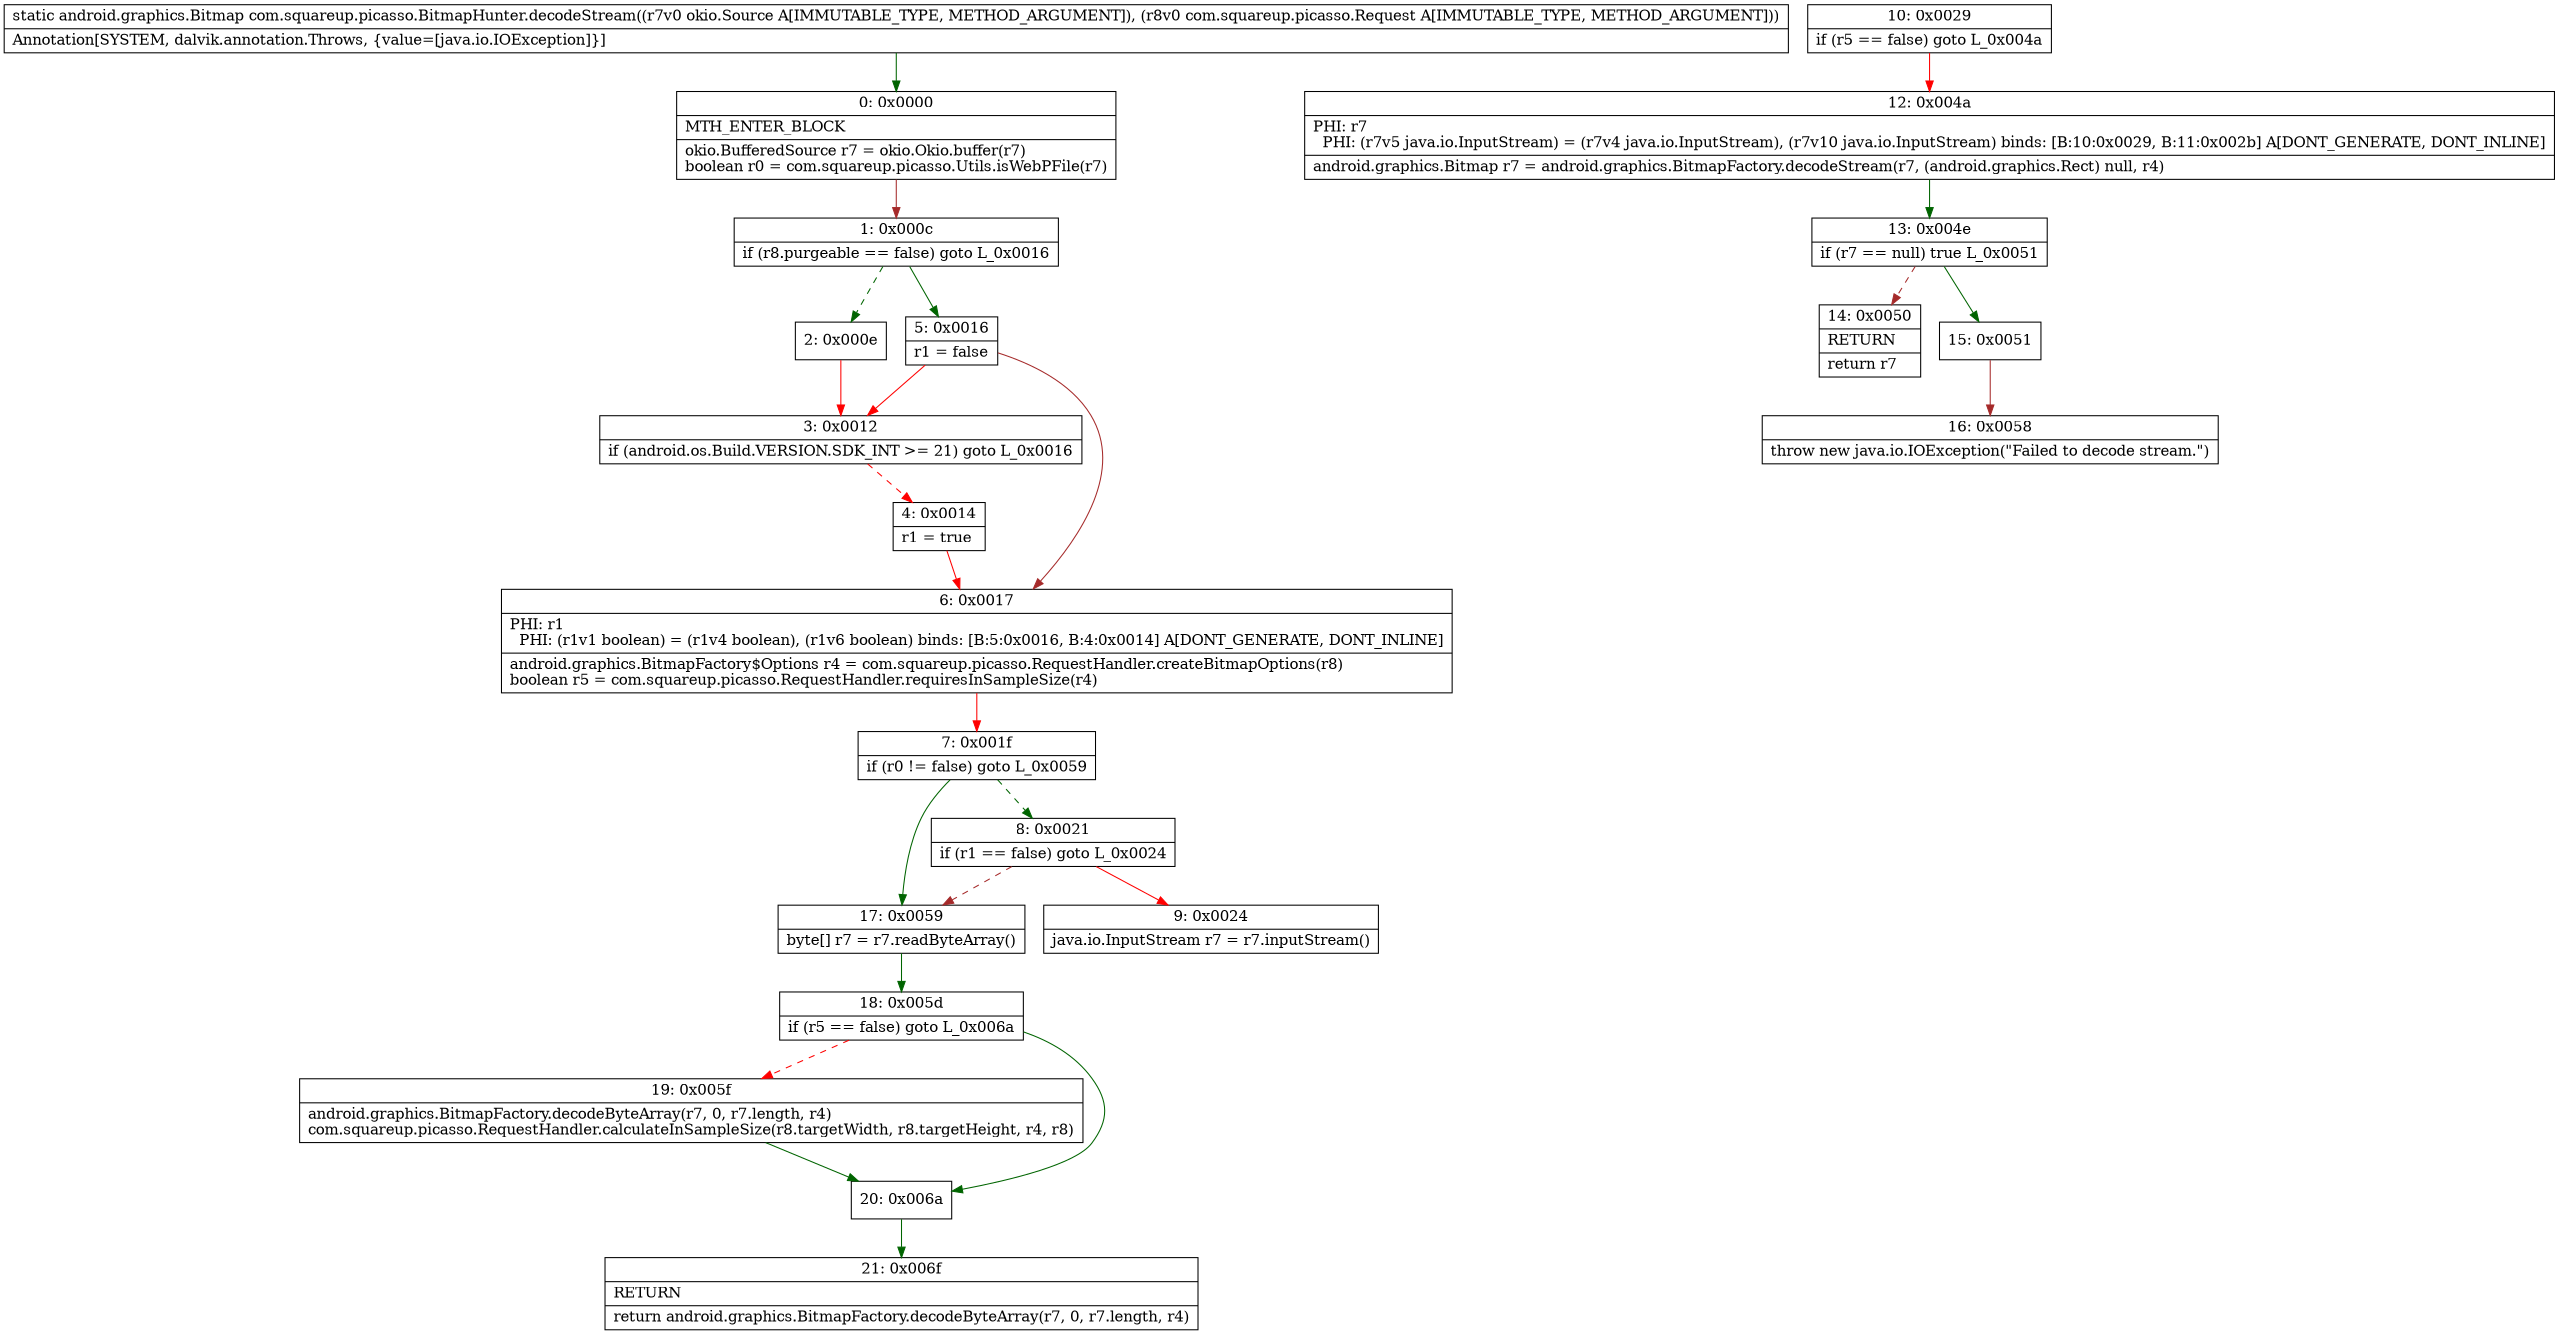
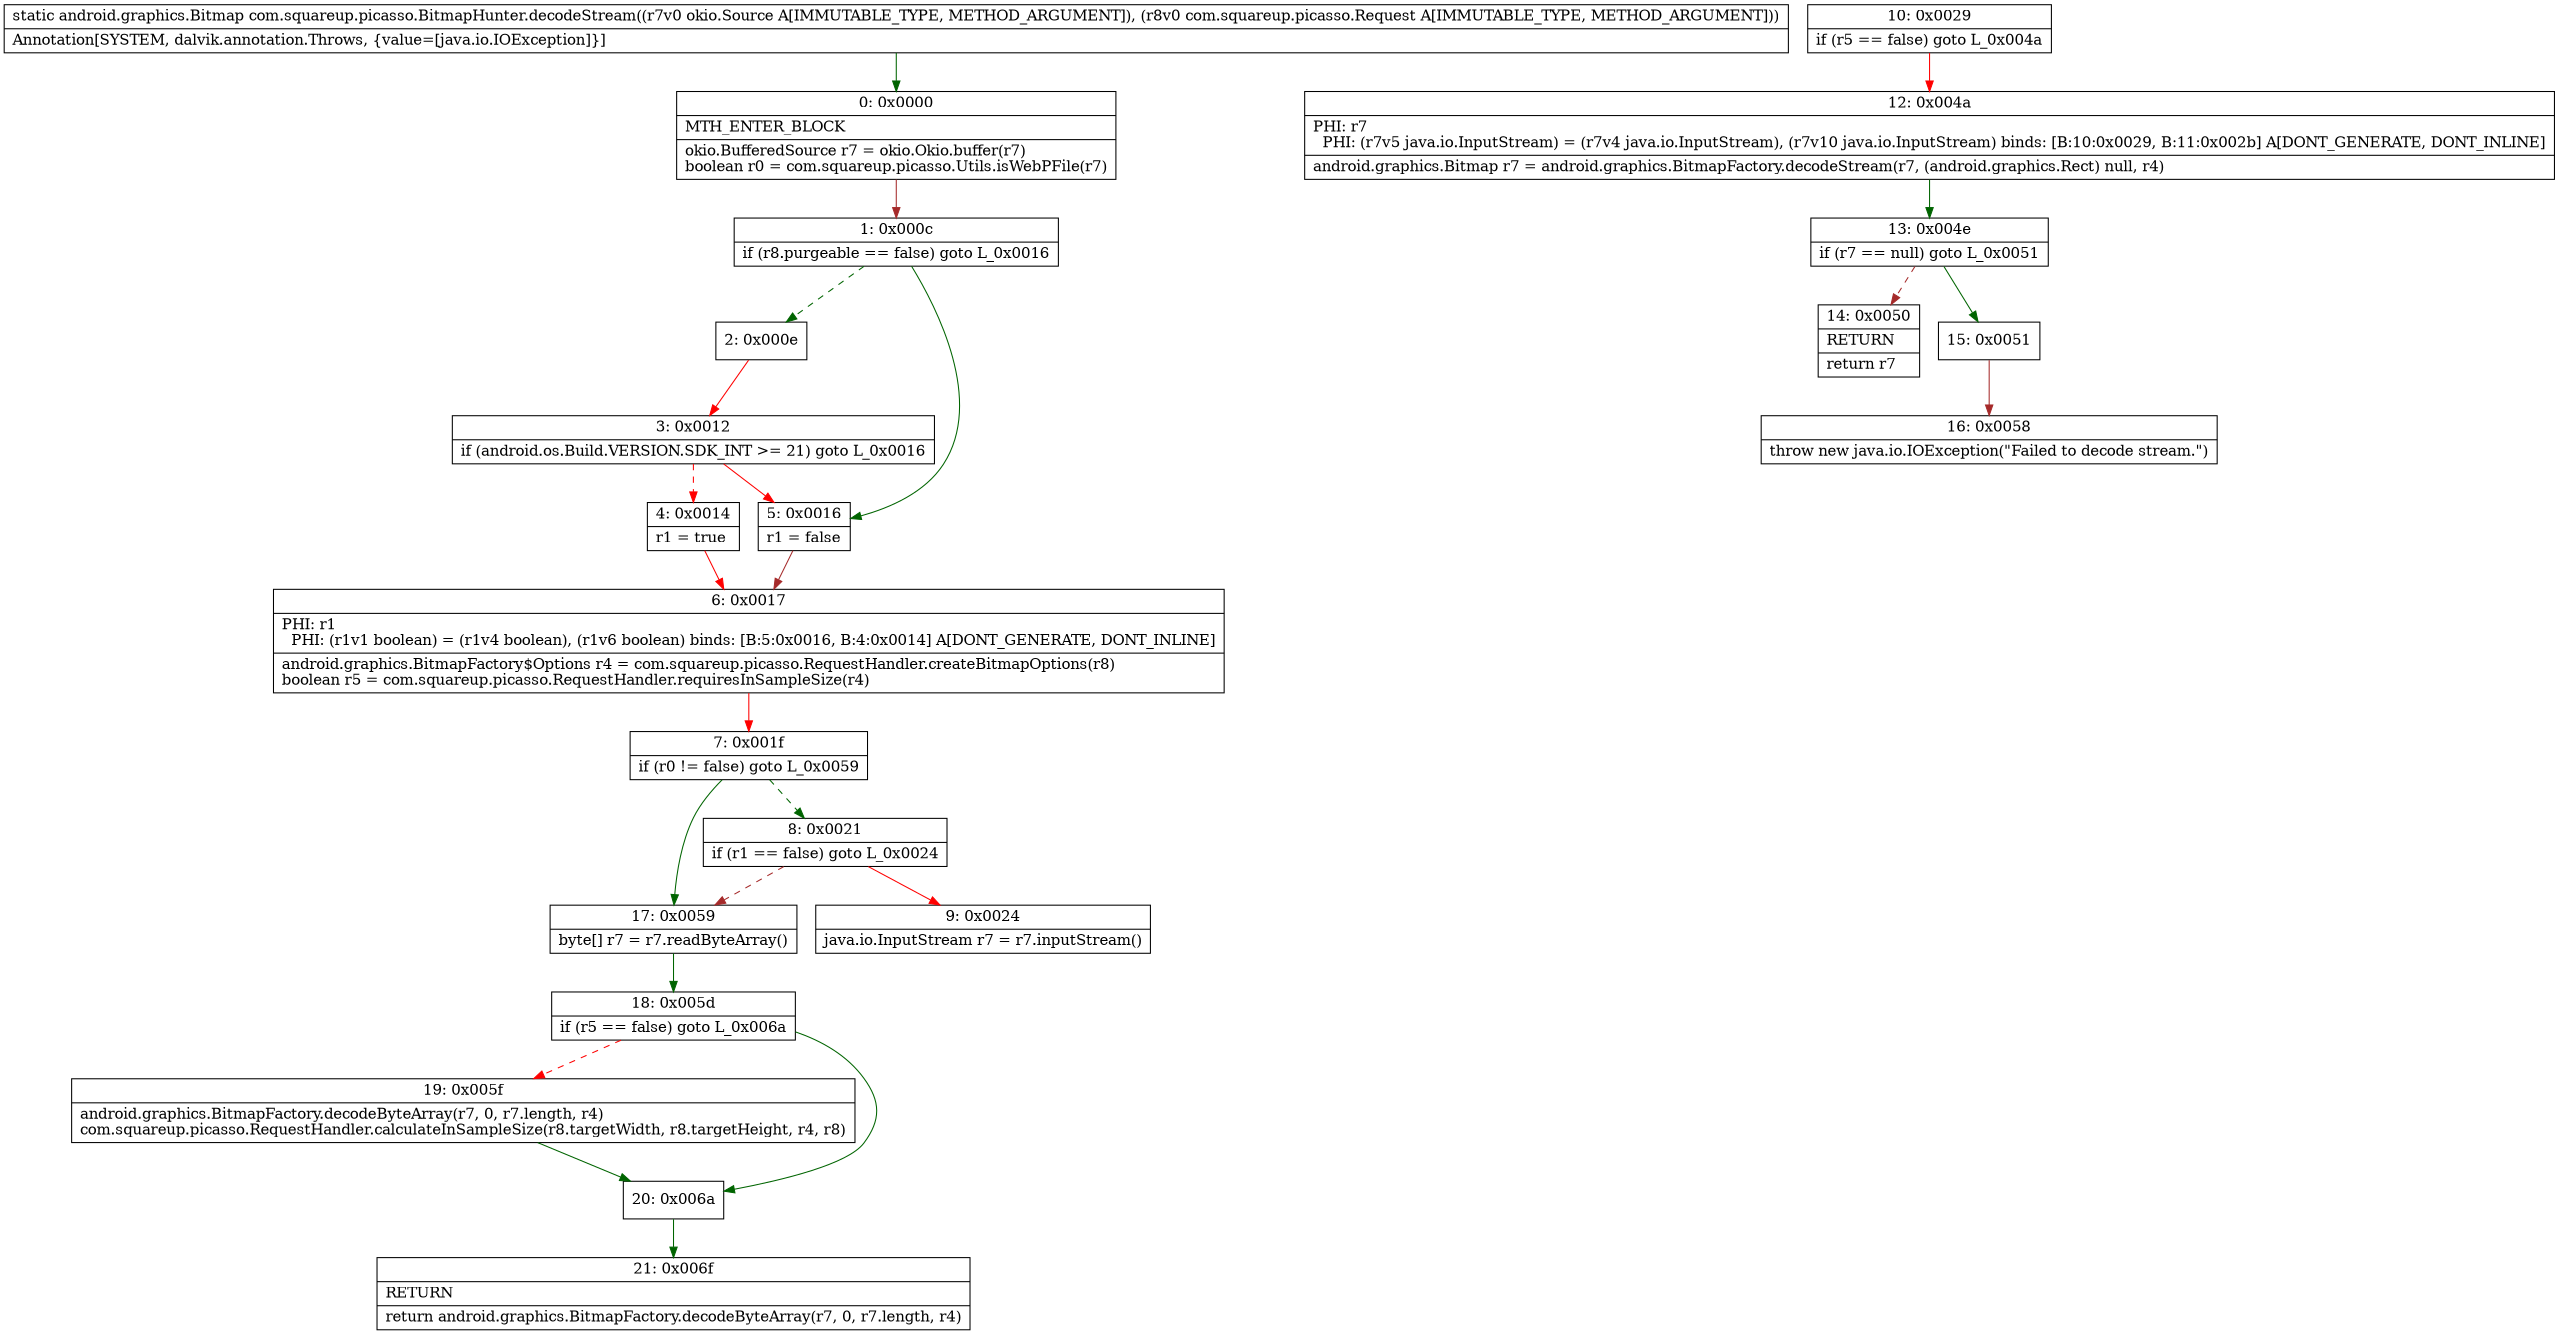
(1930, 254) -> (1930, 254)
(900, 387) -> (745, 480)
